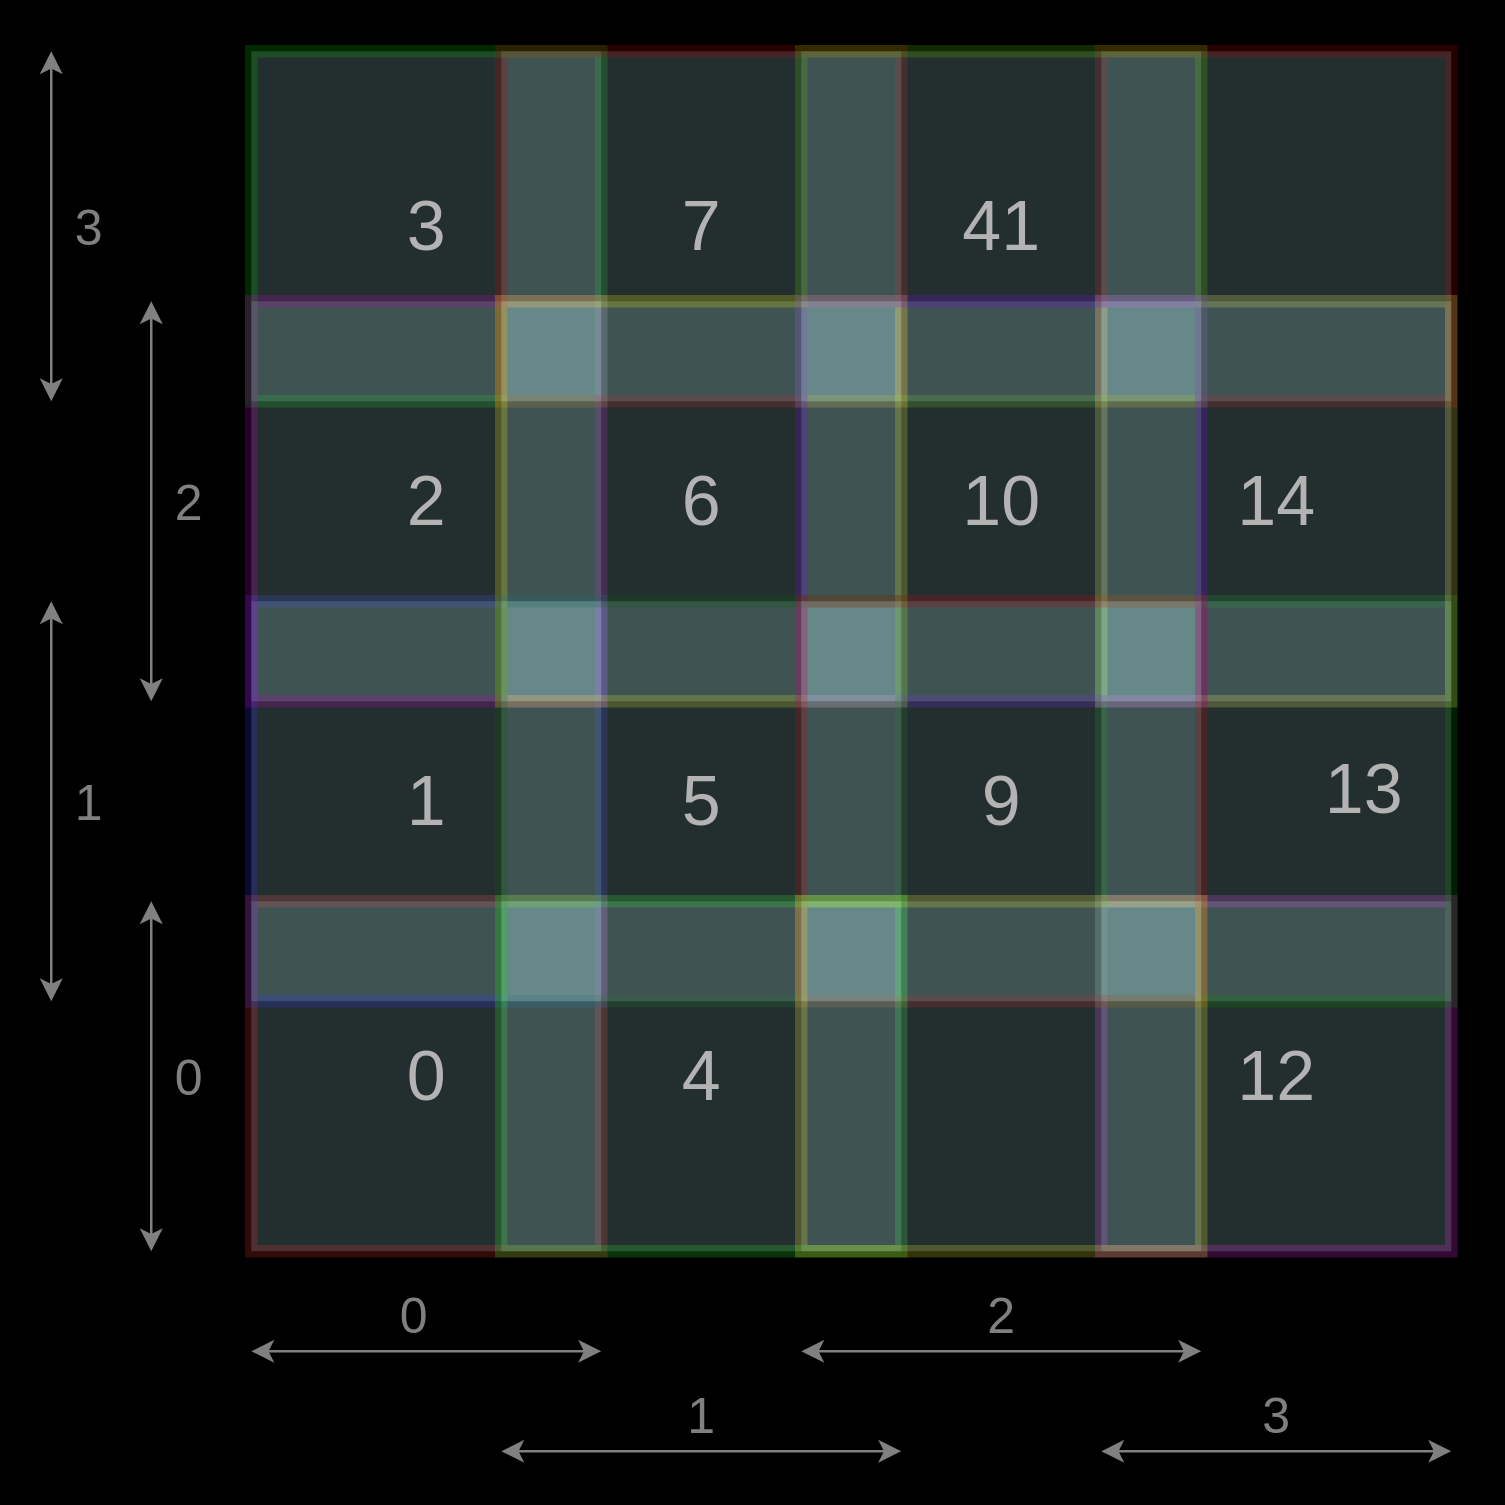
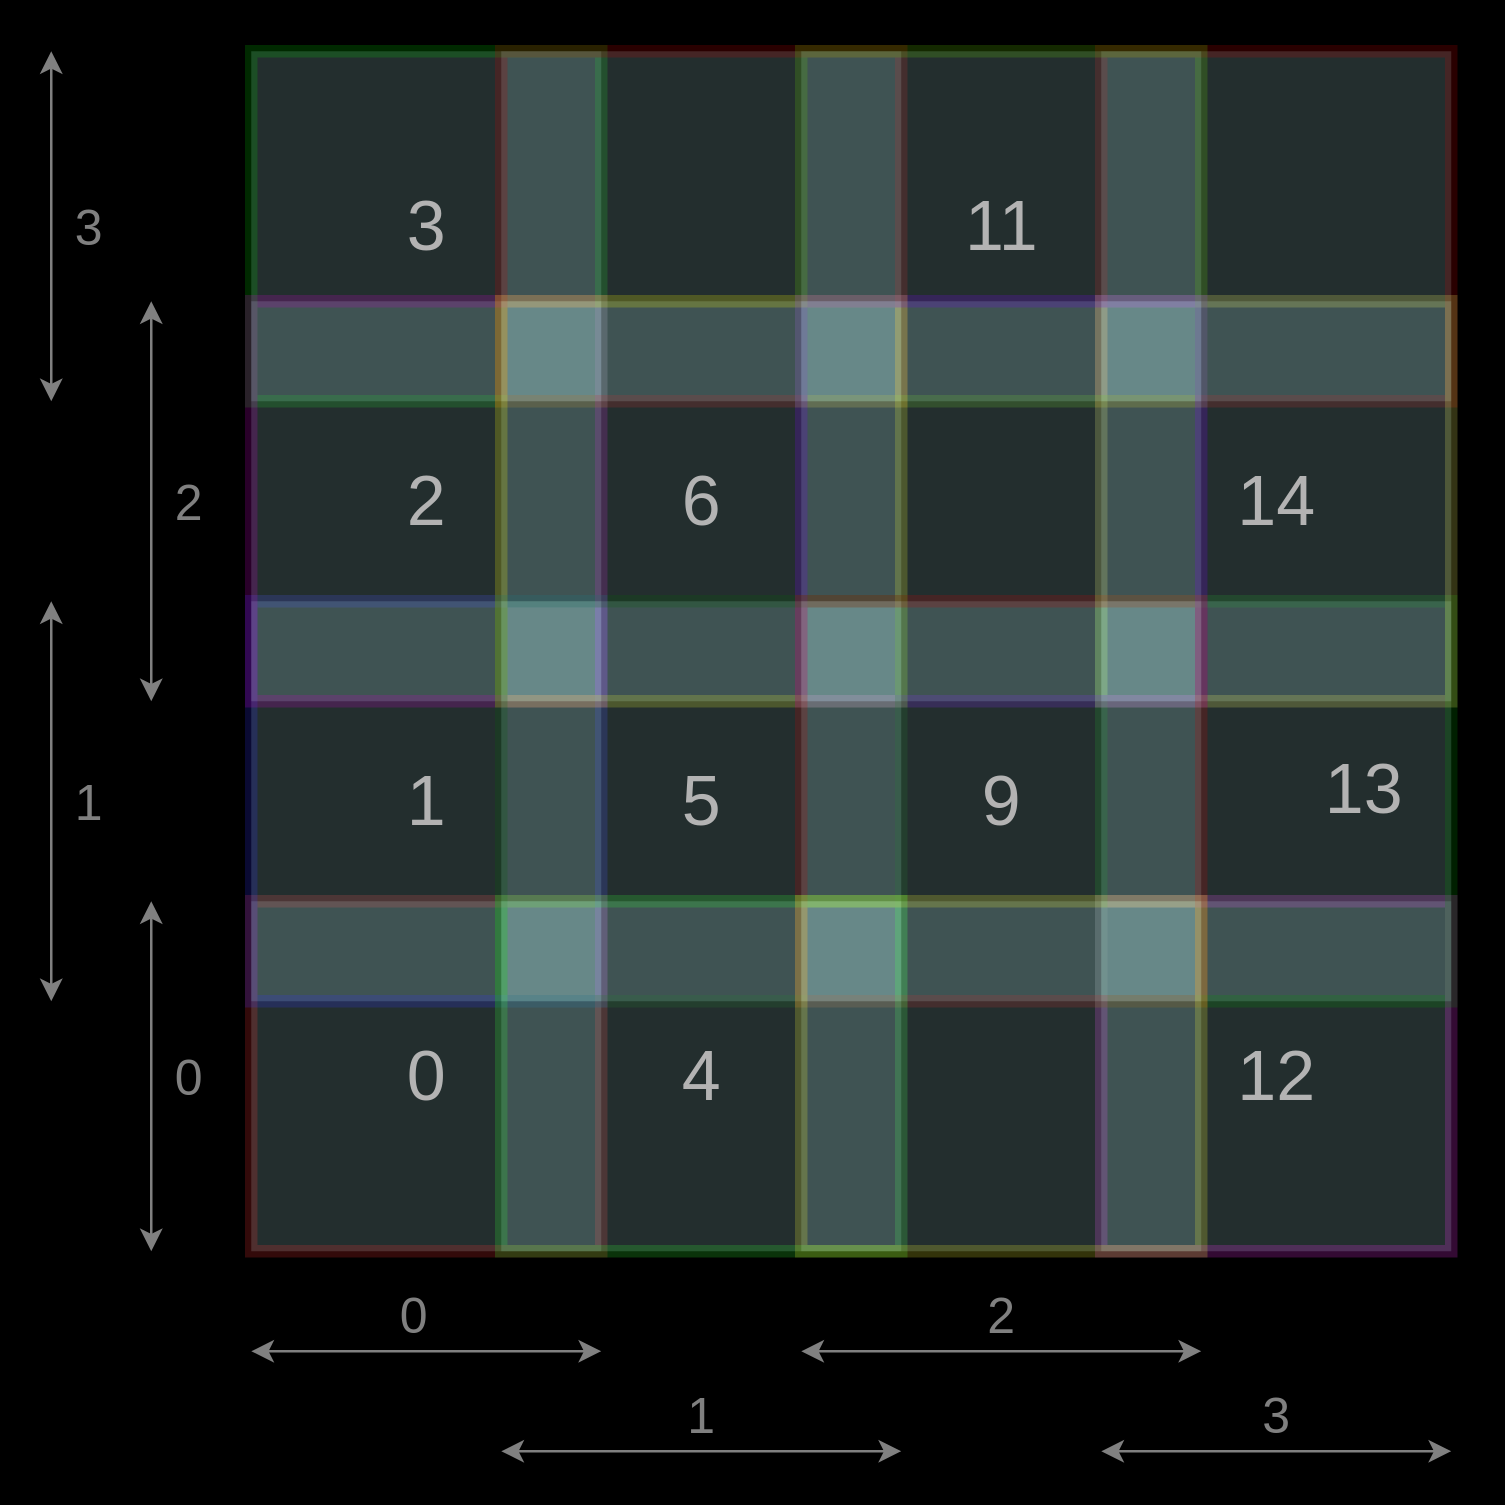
(701, 226) -> none
(1003, 226) -> (1003, 226)
(1001, 501) -> none
